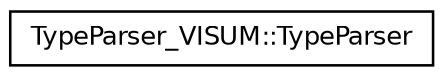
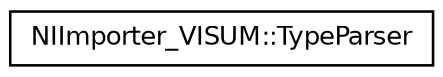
(222, 38) -> (222, 38)
